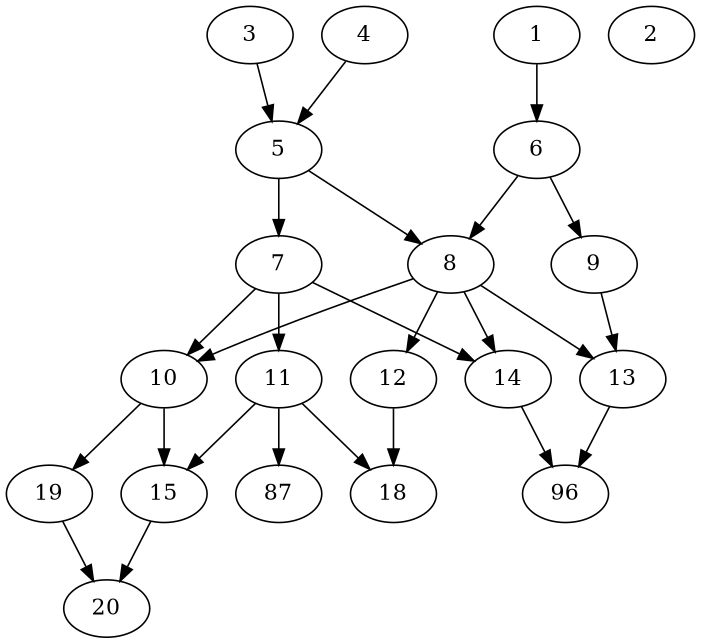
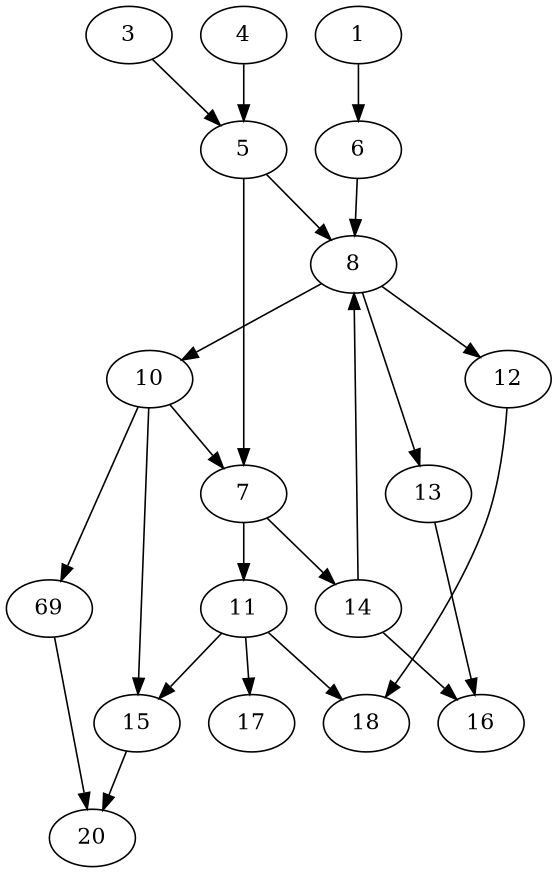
(652, 35) -> none
(594, 264) -> none
(476, 315) -> (356, 445)
(227, 316) -> (191, 430)
(49, 494) -> (49, 609)
(279, 494) -> (252, 723)
(566, 494) -> (481, 723)
